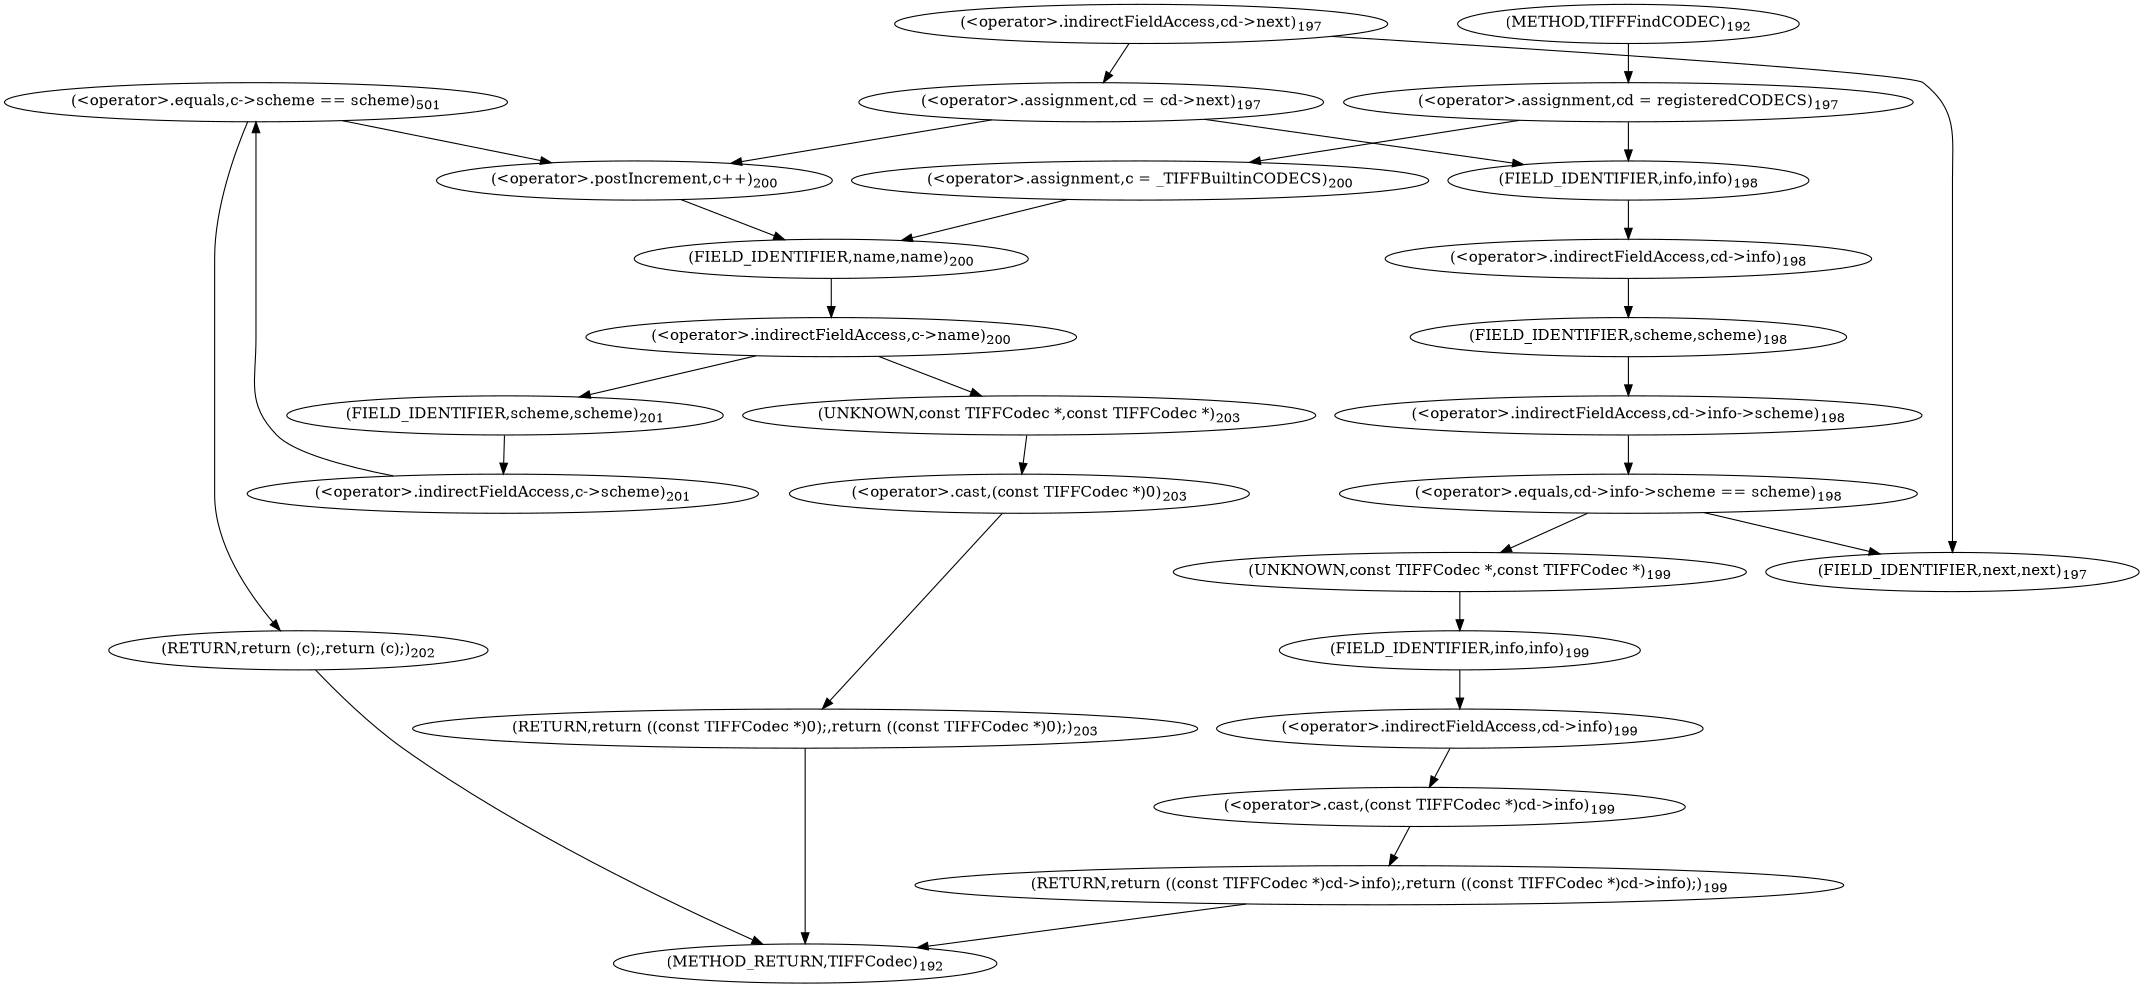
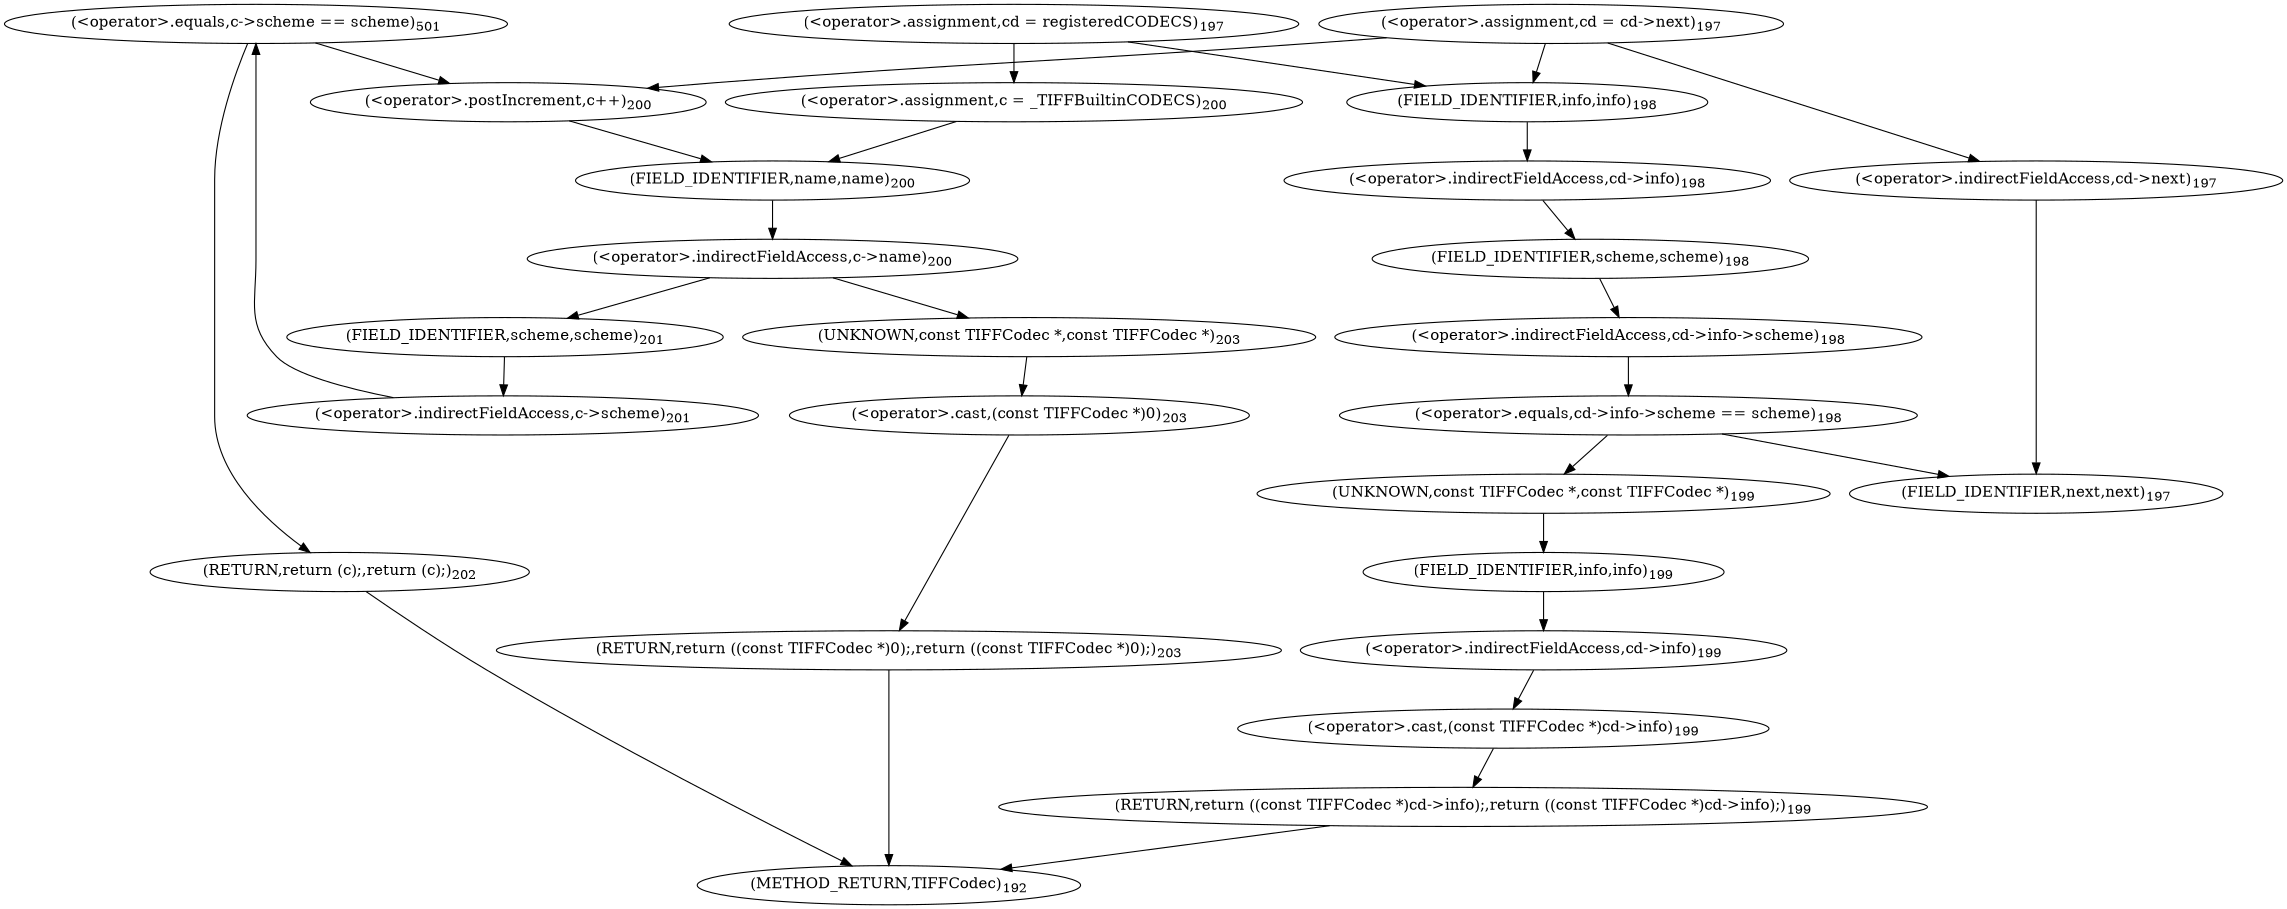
(1628, 24) -> none
(1119, 59) -> (1788, 101)
